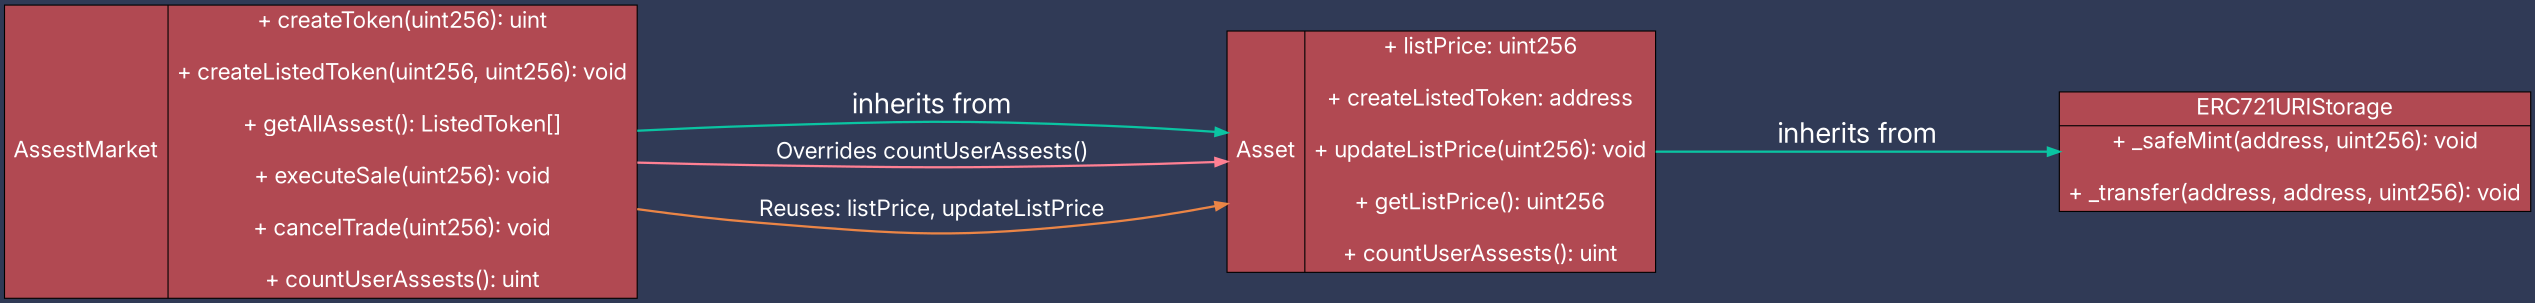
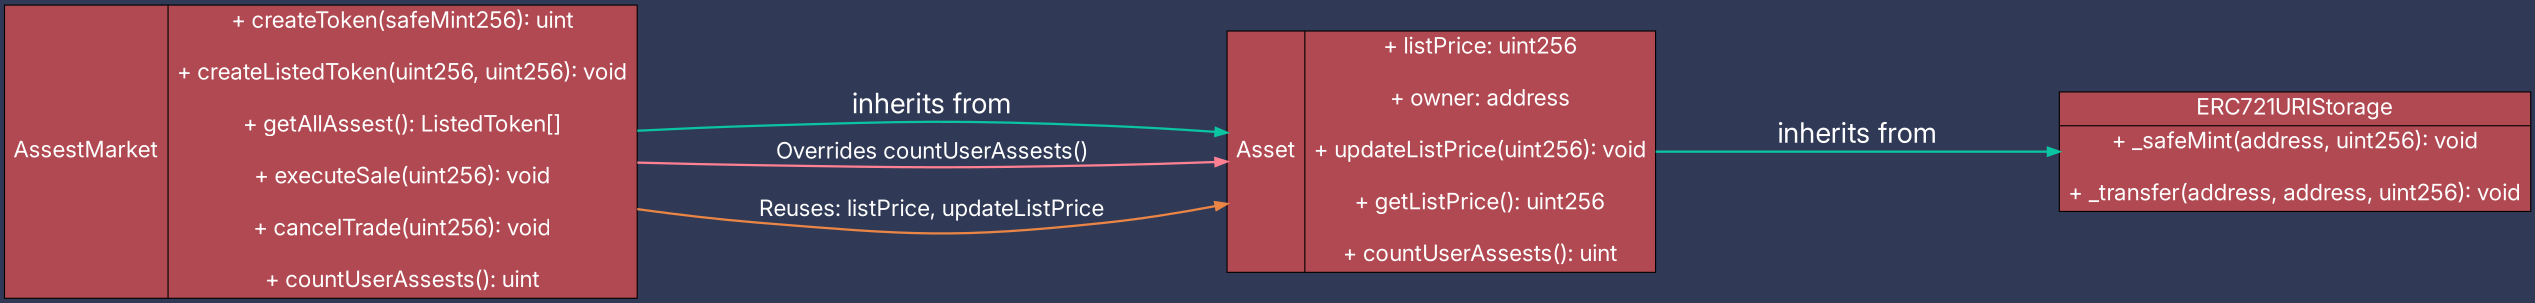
(403, 21) -> (403, 21)
(1480, 99) -> (1480, 99)
